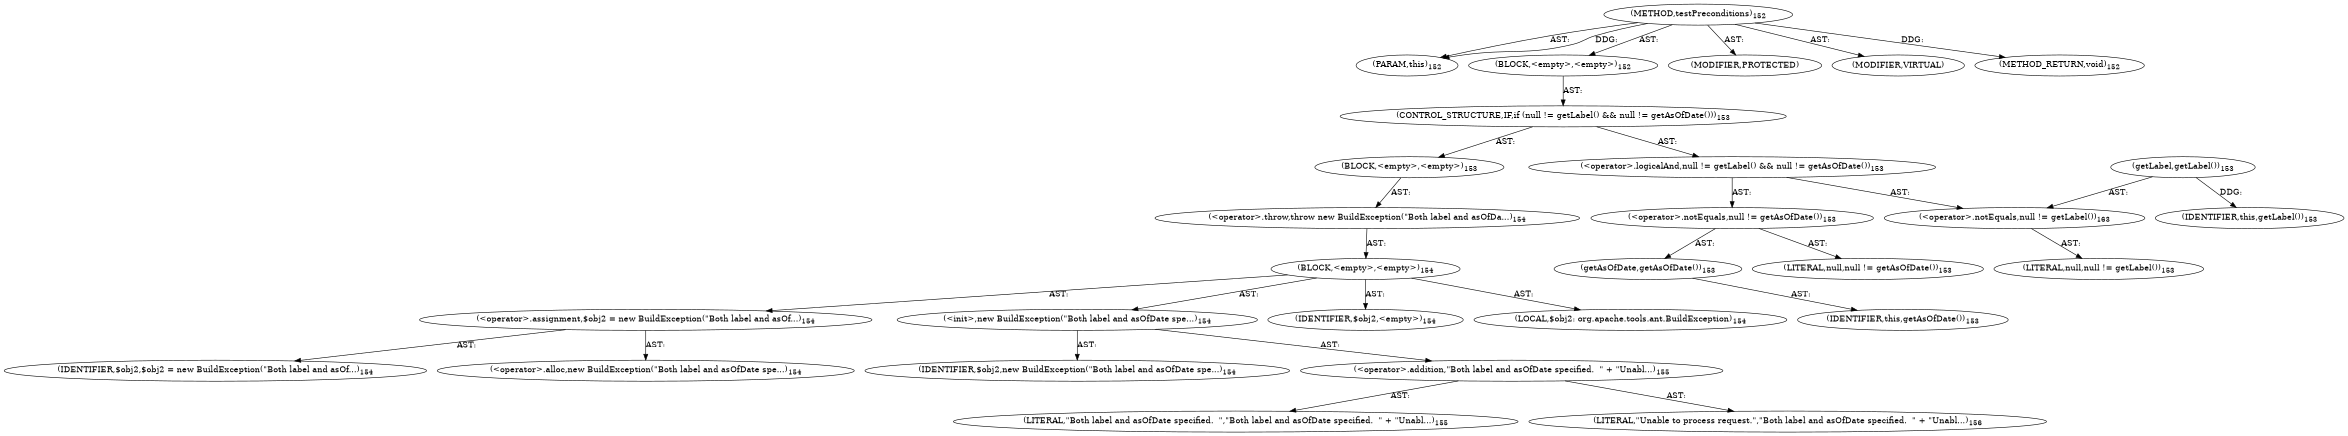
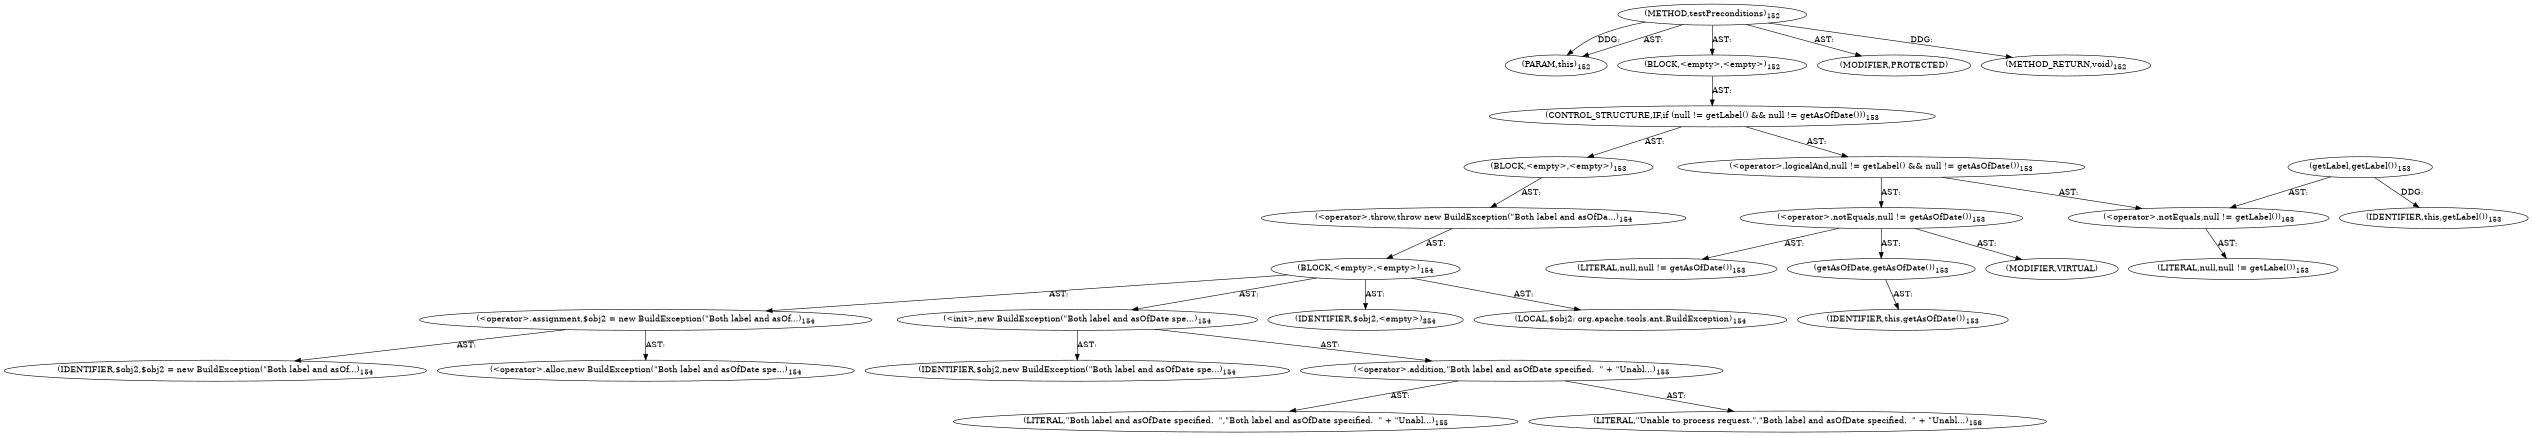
(1797, 40) -> (1965, 243)
(1429, 319) -> (1429, 319)
